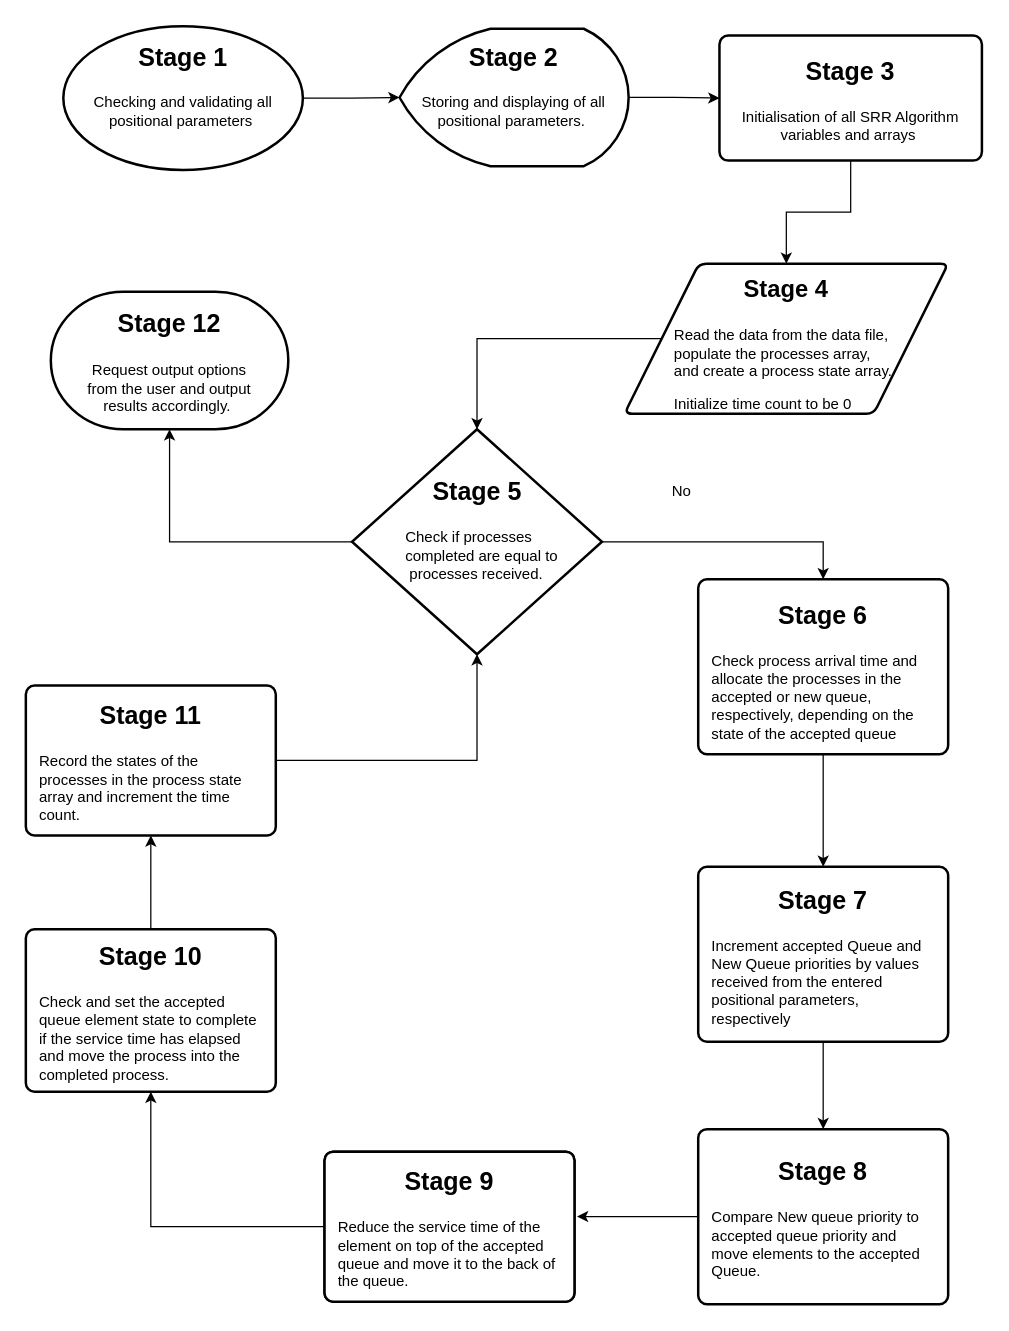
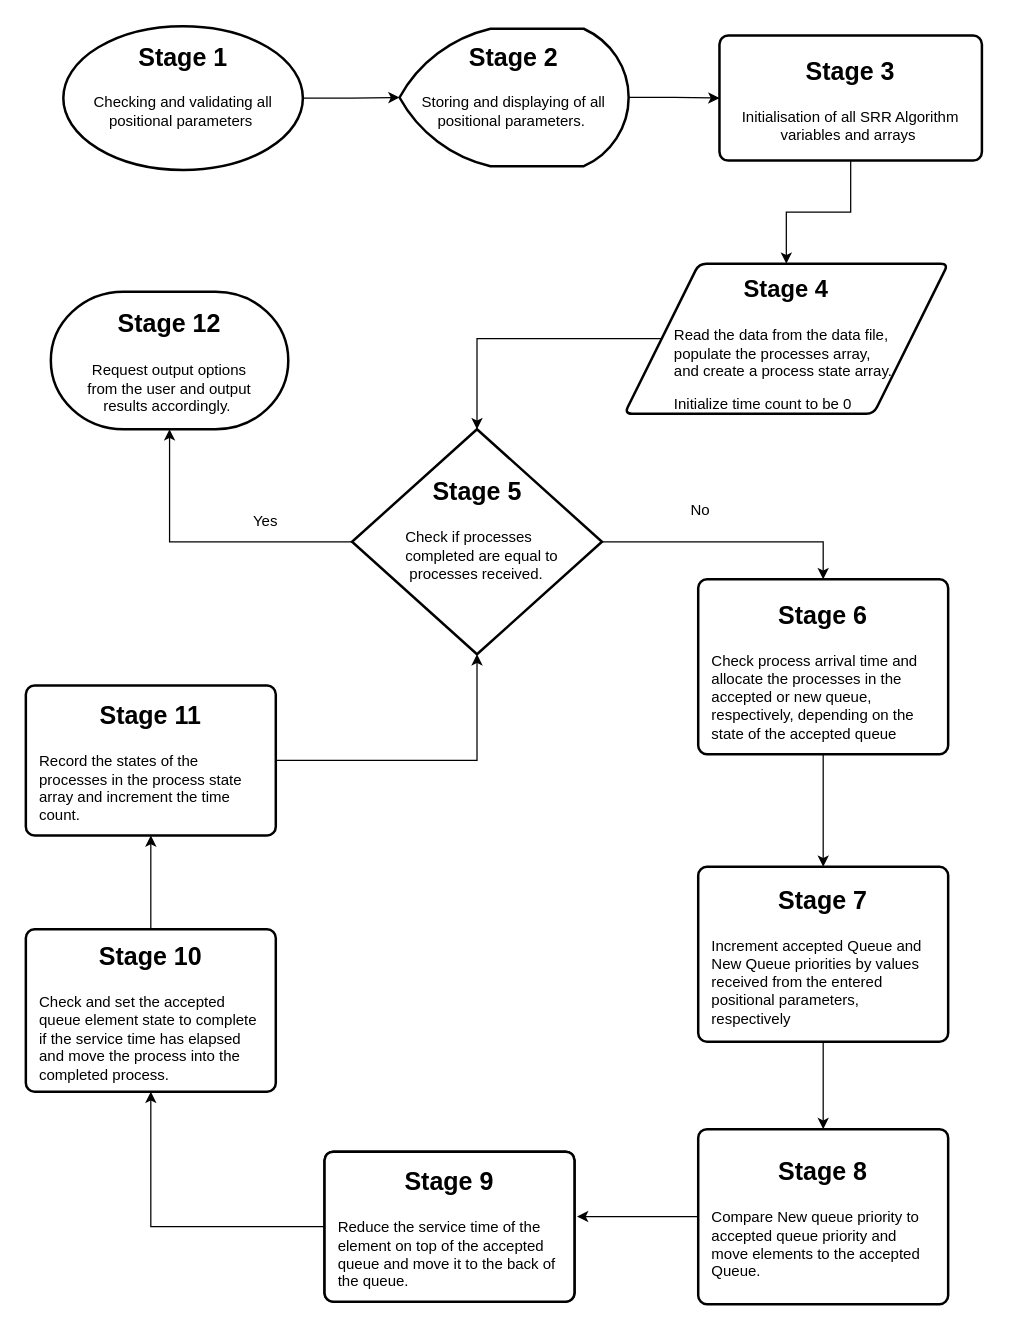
(682, 492) -> (701, 511)
none -> (265, 522)
